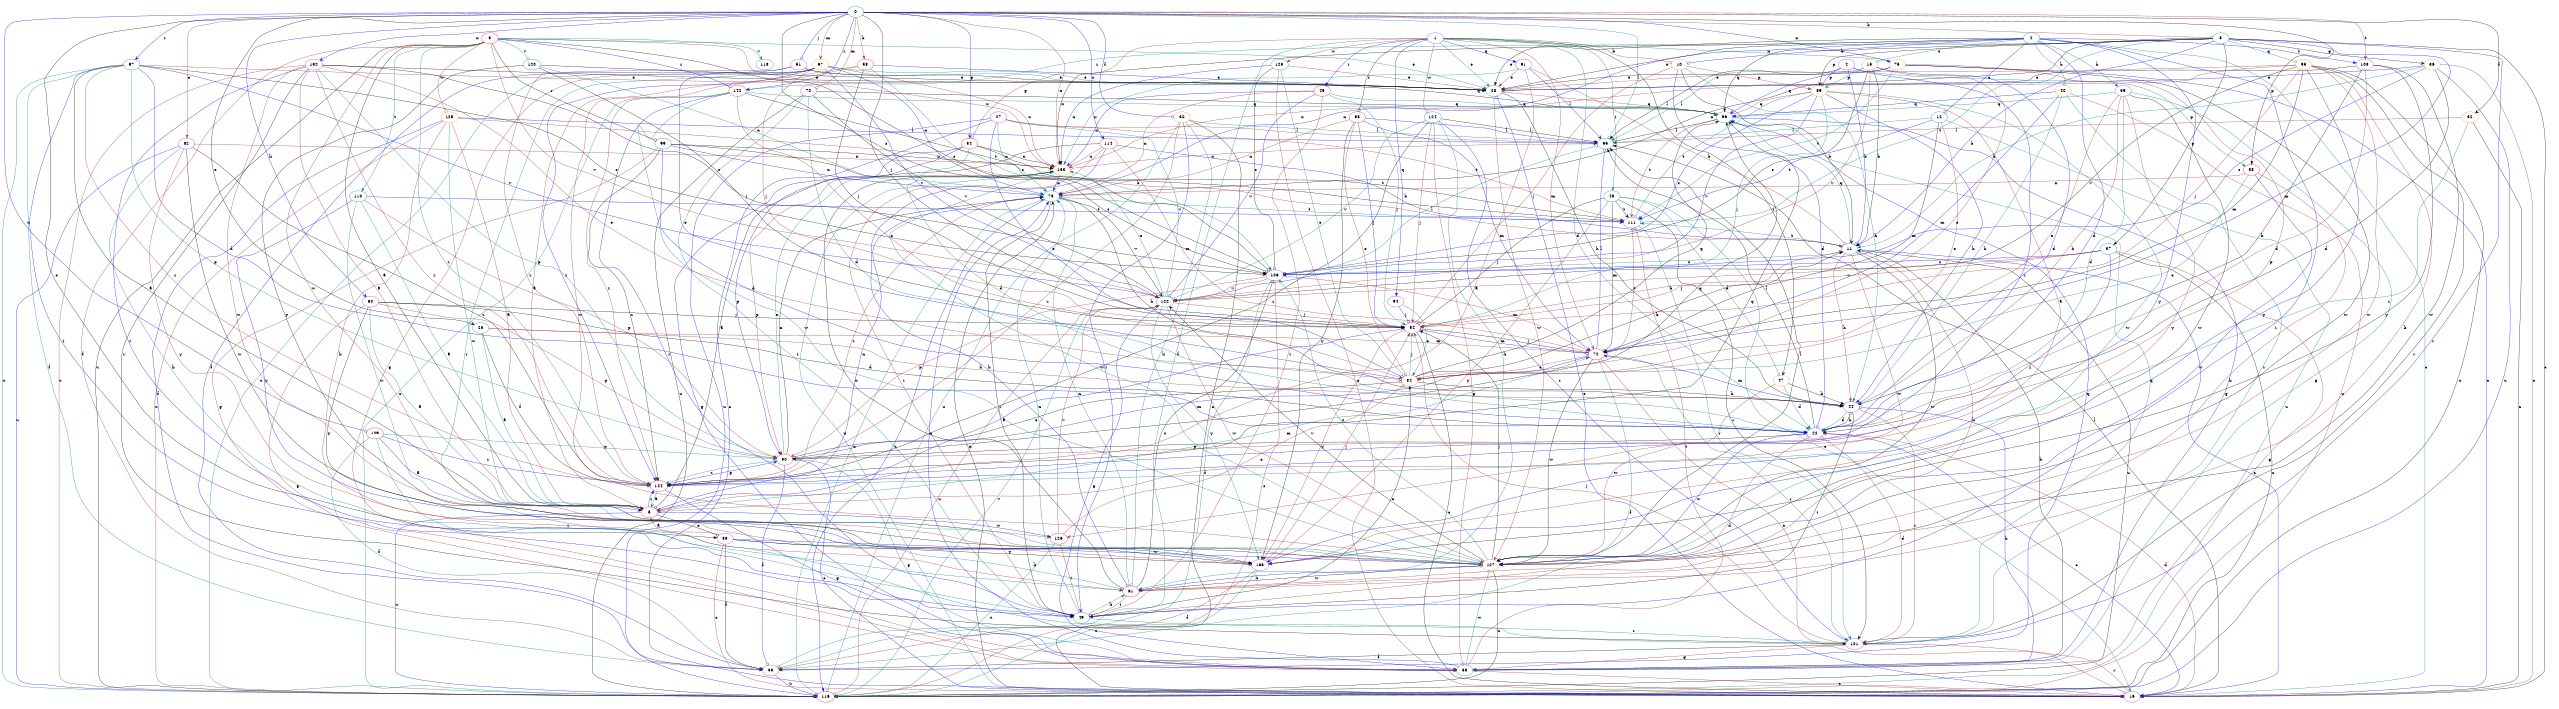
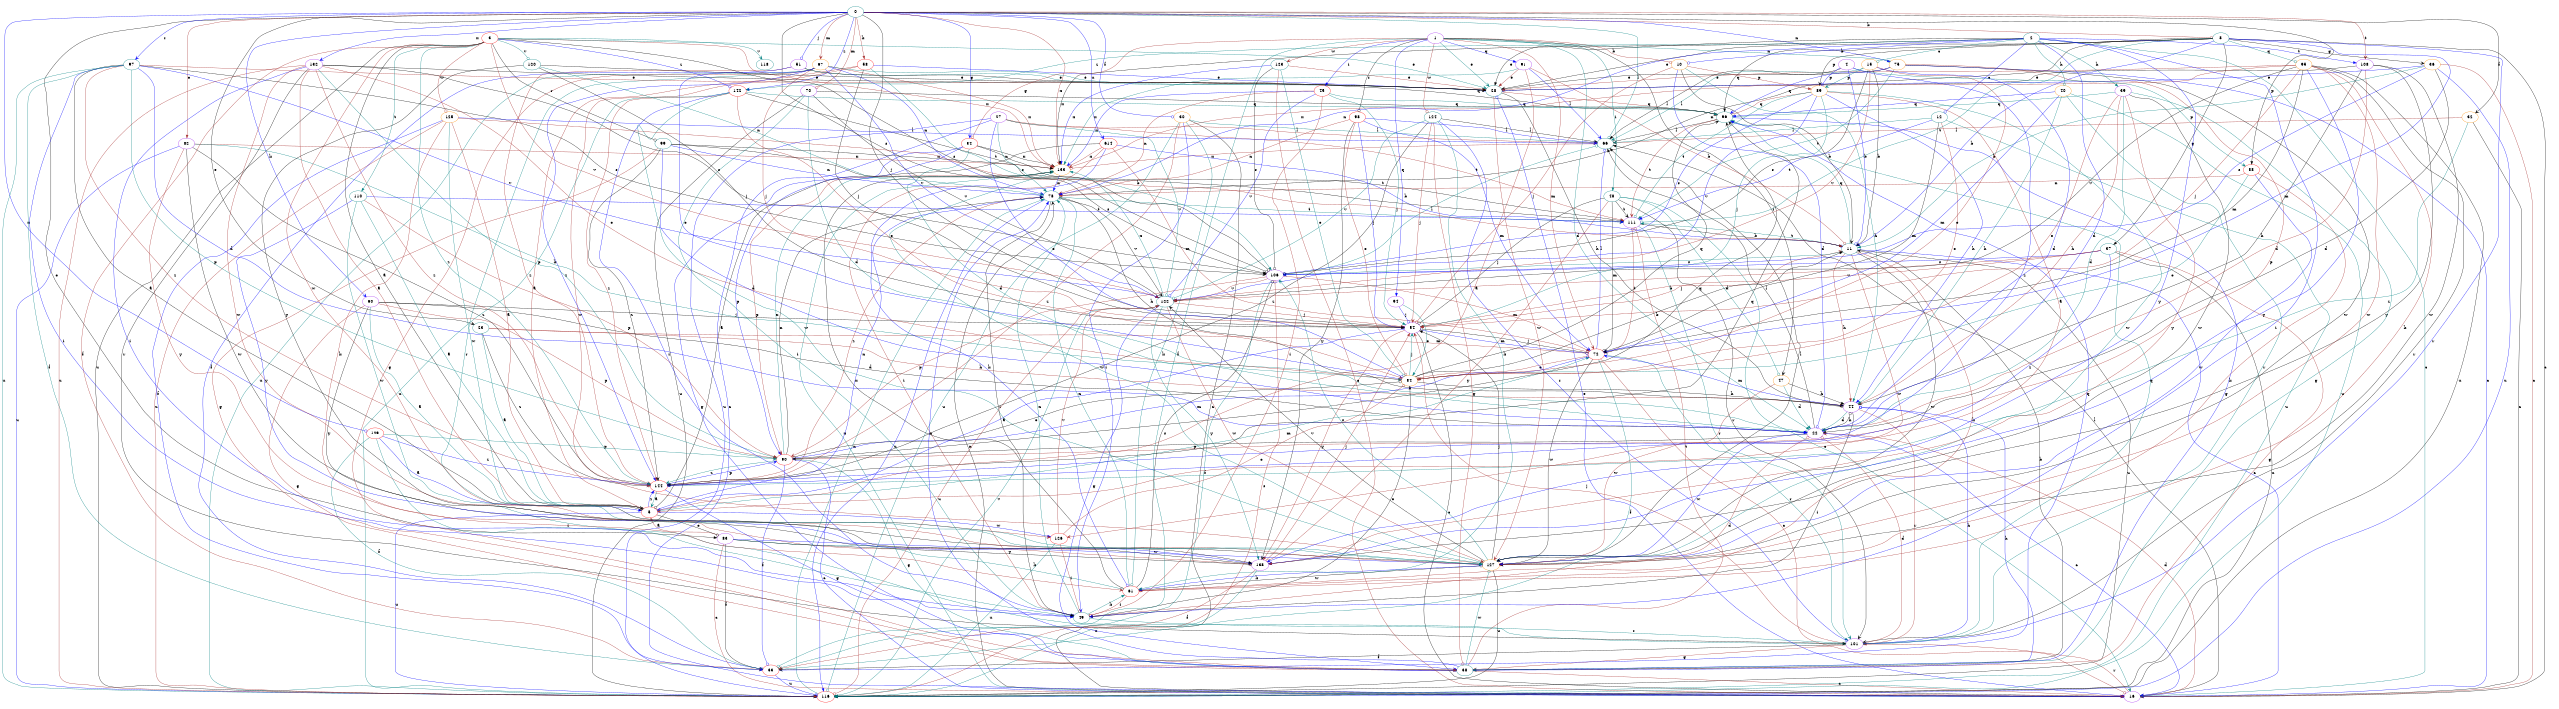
(1108, 144) -> (1108, 144)
none -> (1740, 237)
(1624, 283) -> (1624, 283)
(520, 407) -> (520, 407)
(489, 525) -> (782, 321)
none -> (1967, 530)
(1787, 687) -> (1787, 687)
